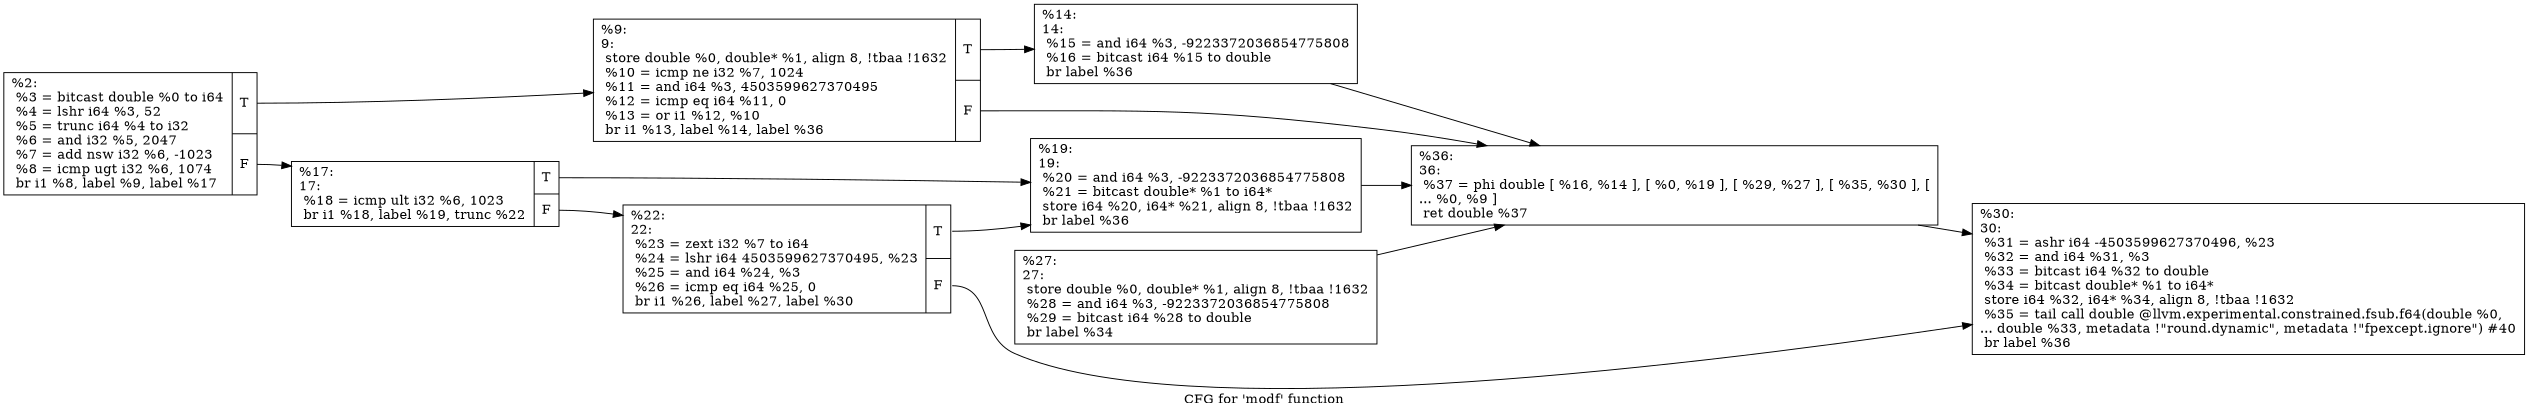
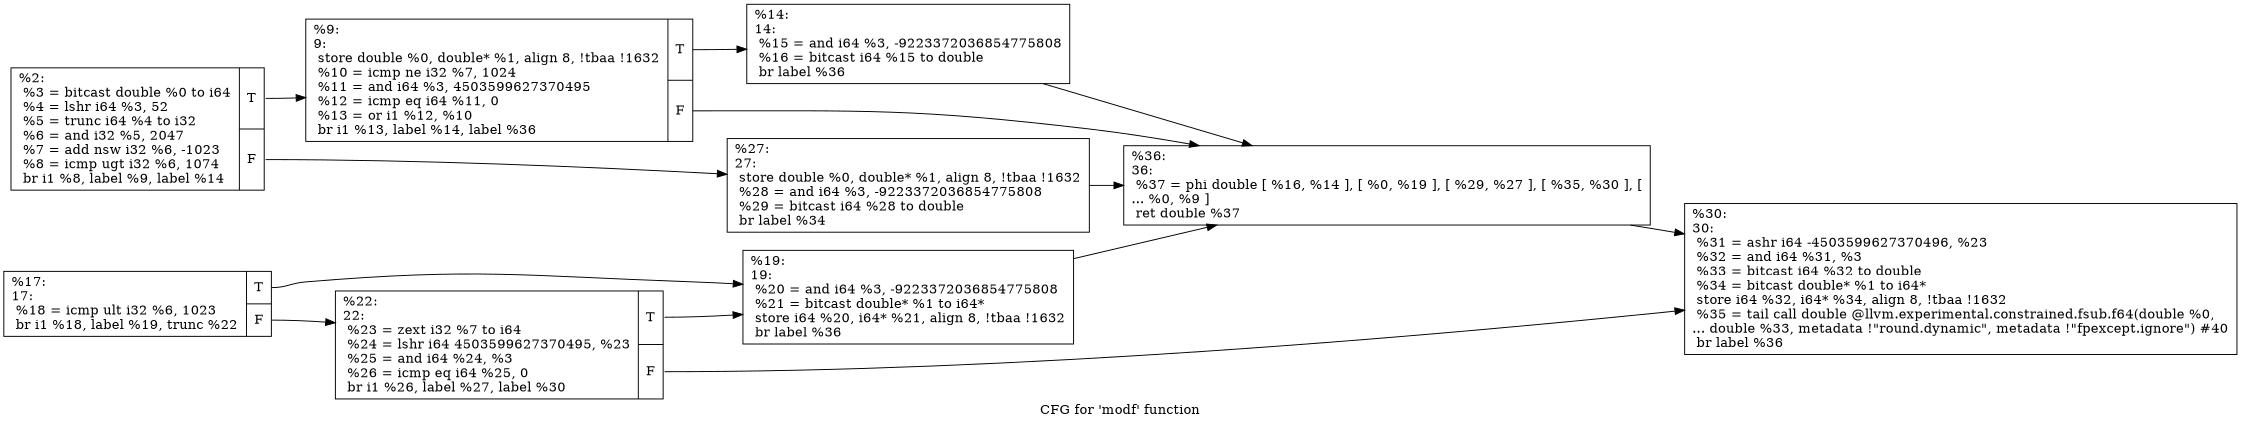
(269, 165) -> (491, 164)
(115, 183) -> (122, 179)
